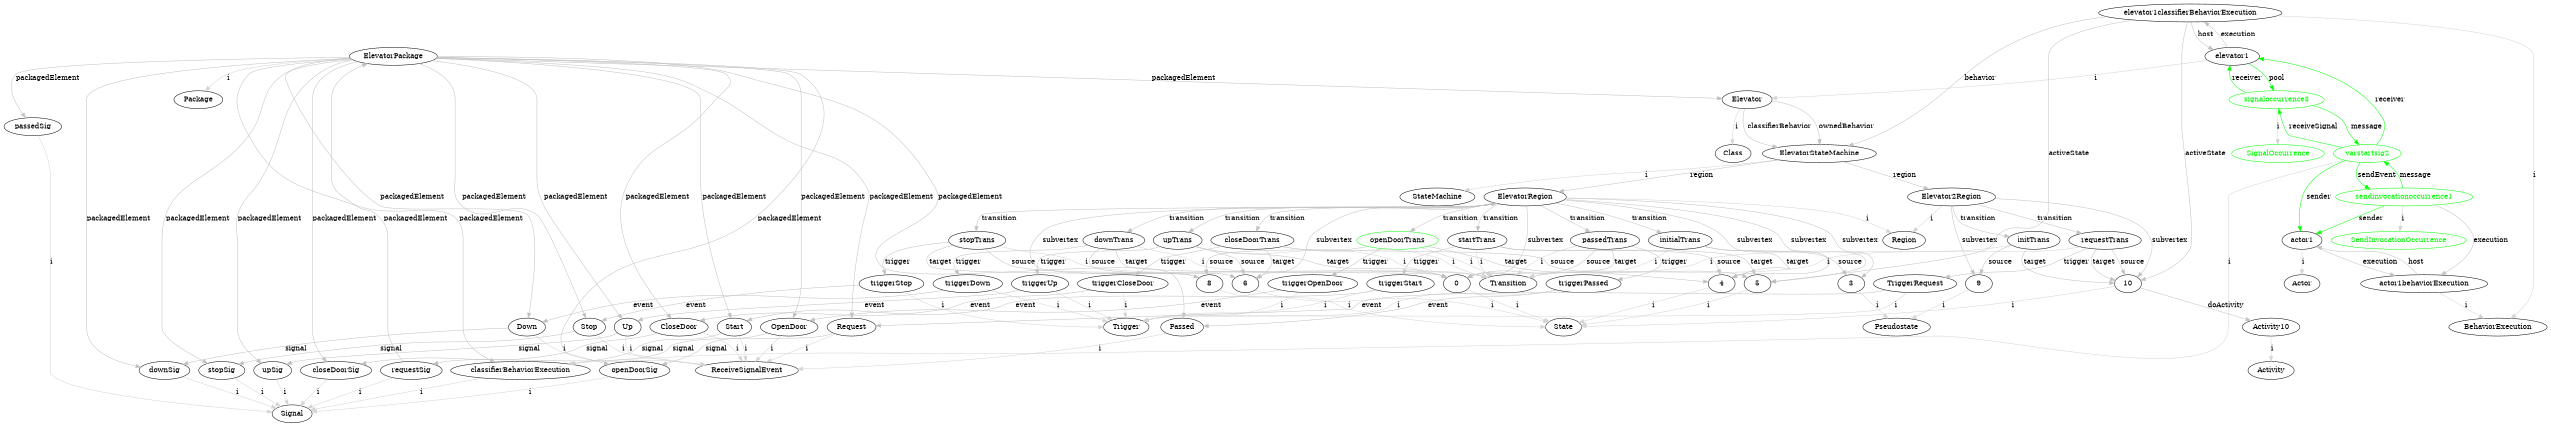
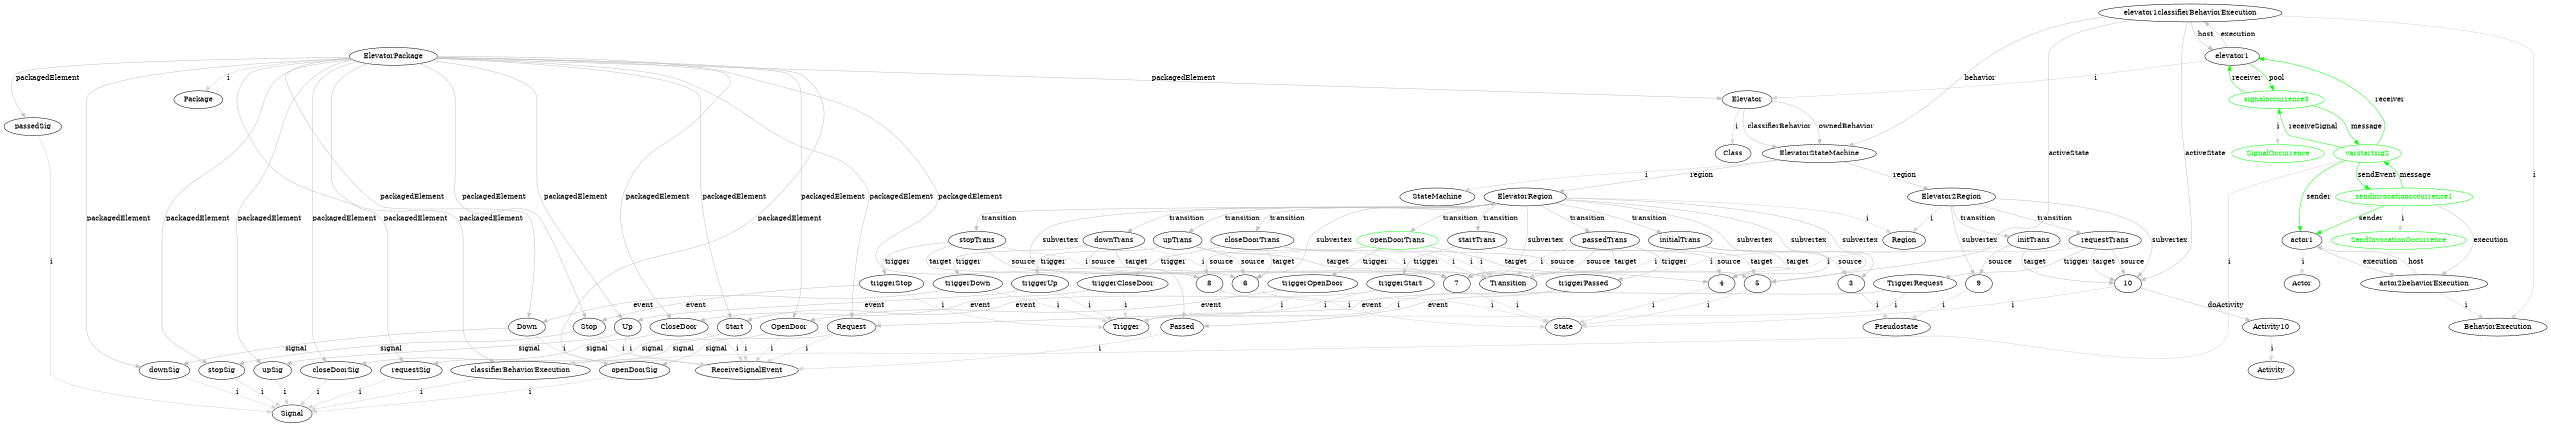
(377, 215) -> (342, 196)
(1457, 284) -> (1457, 284)
(2424, 284) -> (2424, 284)
